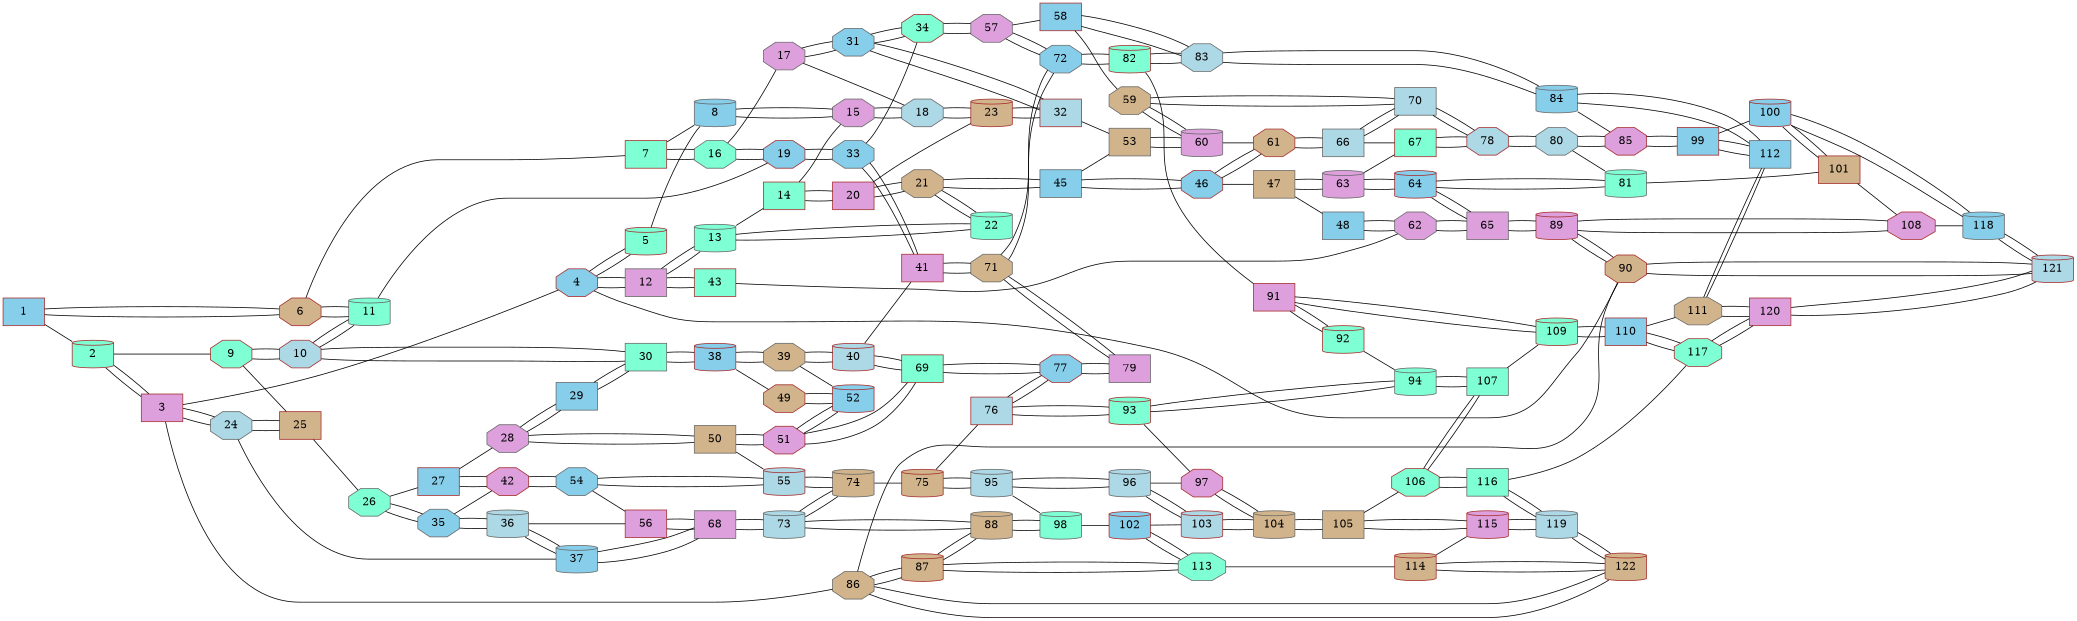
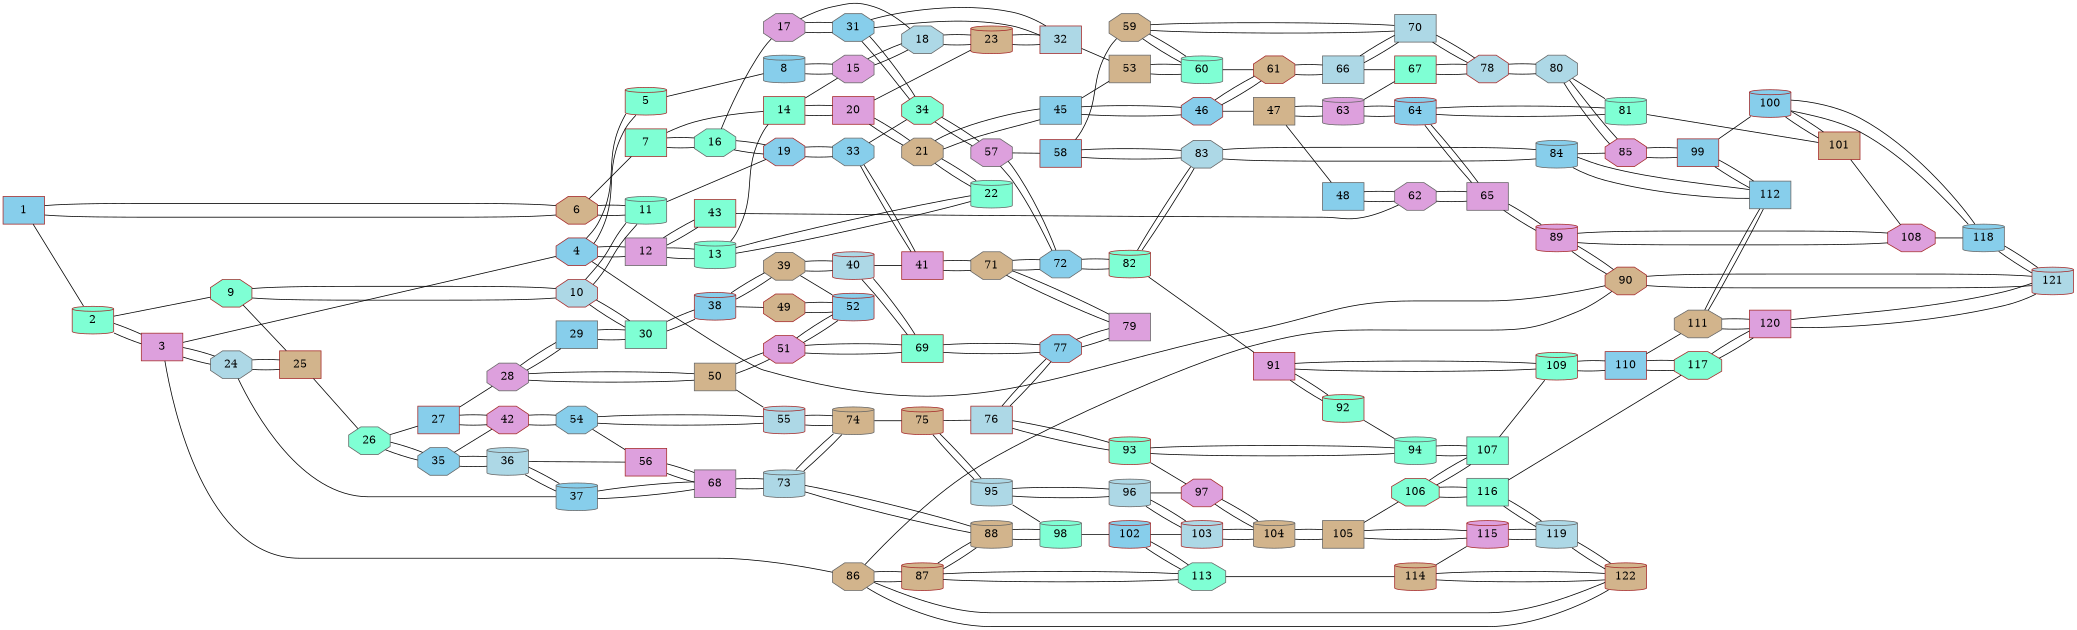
(681, 134) -> (714, 117)
(1202, 143) -> (1202, 70)
